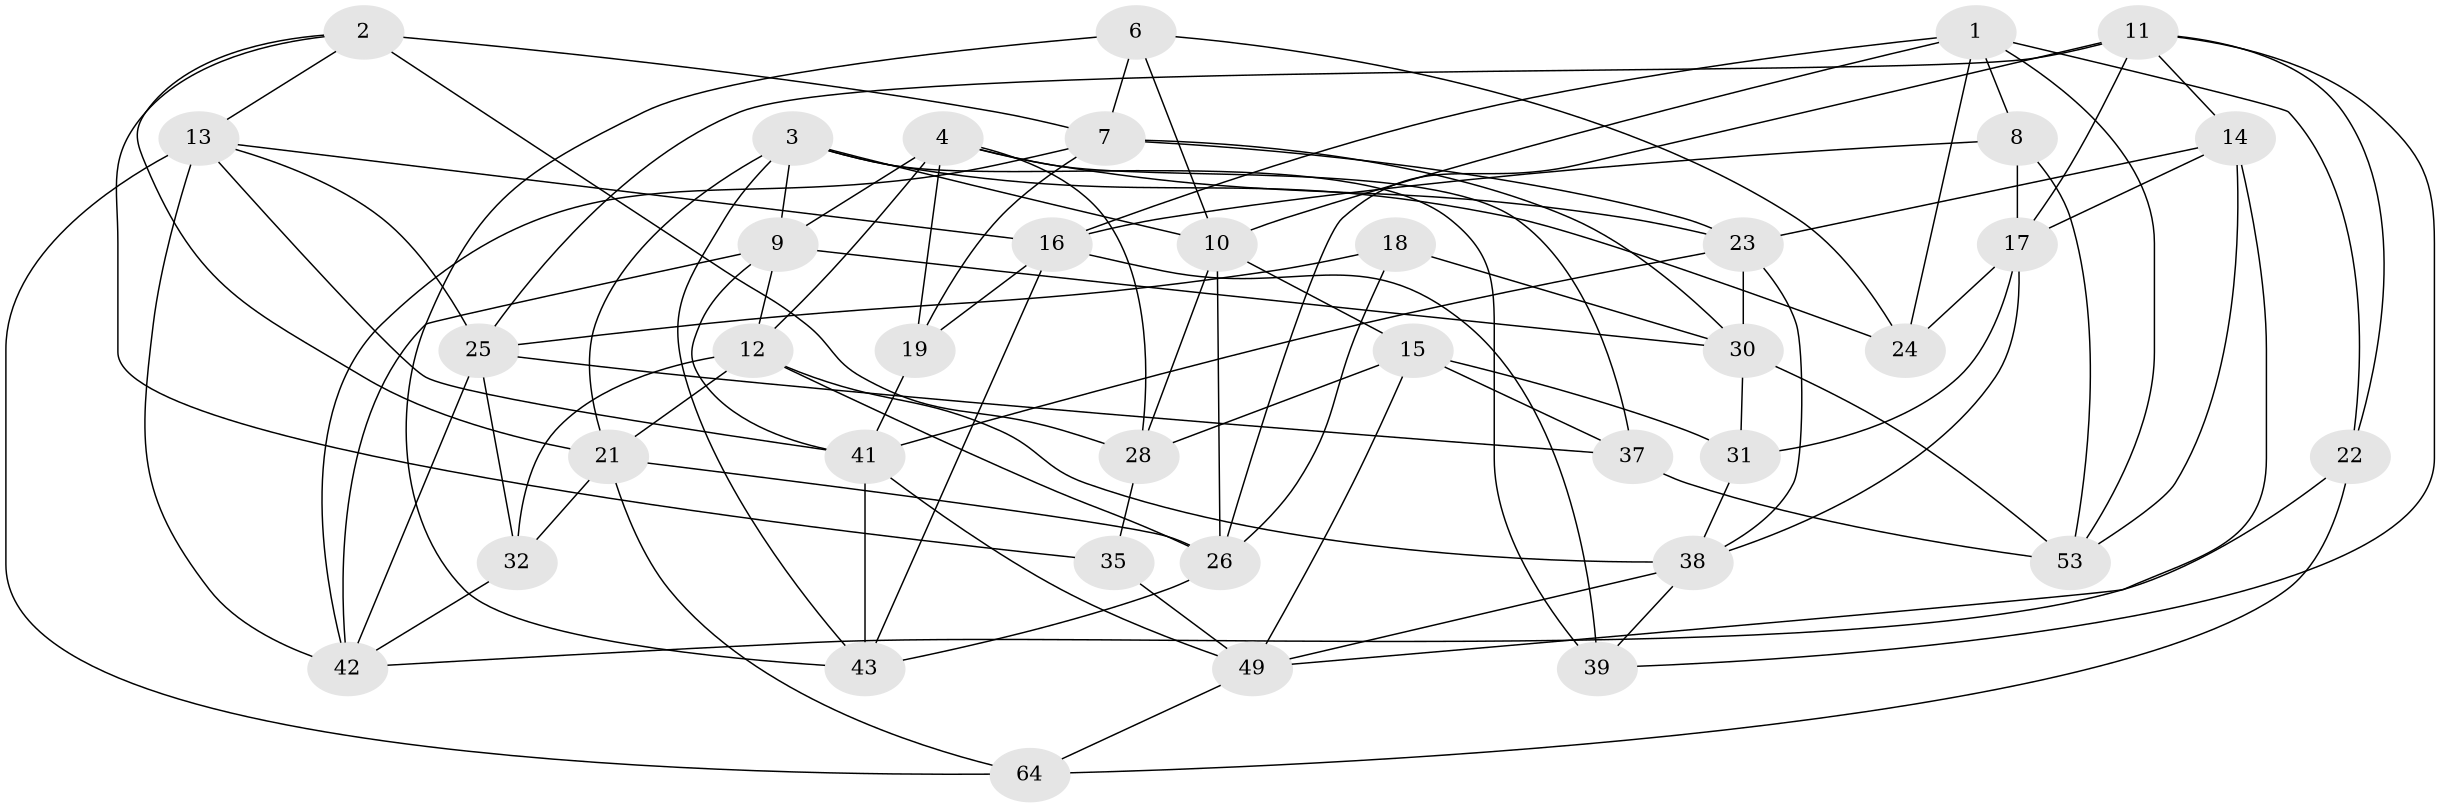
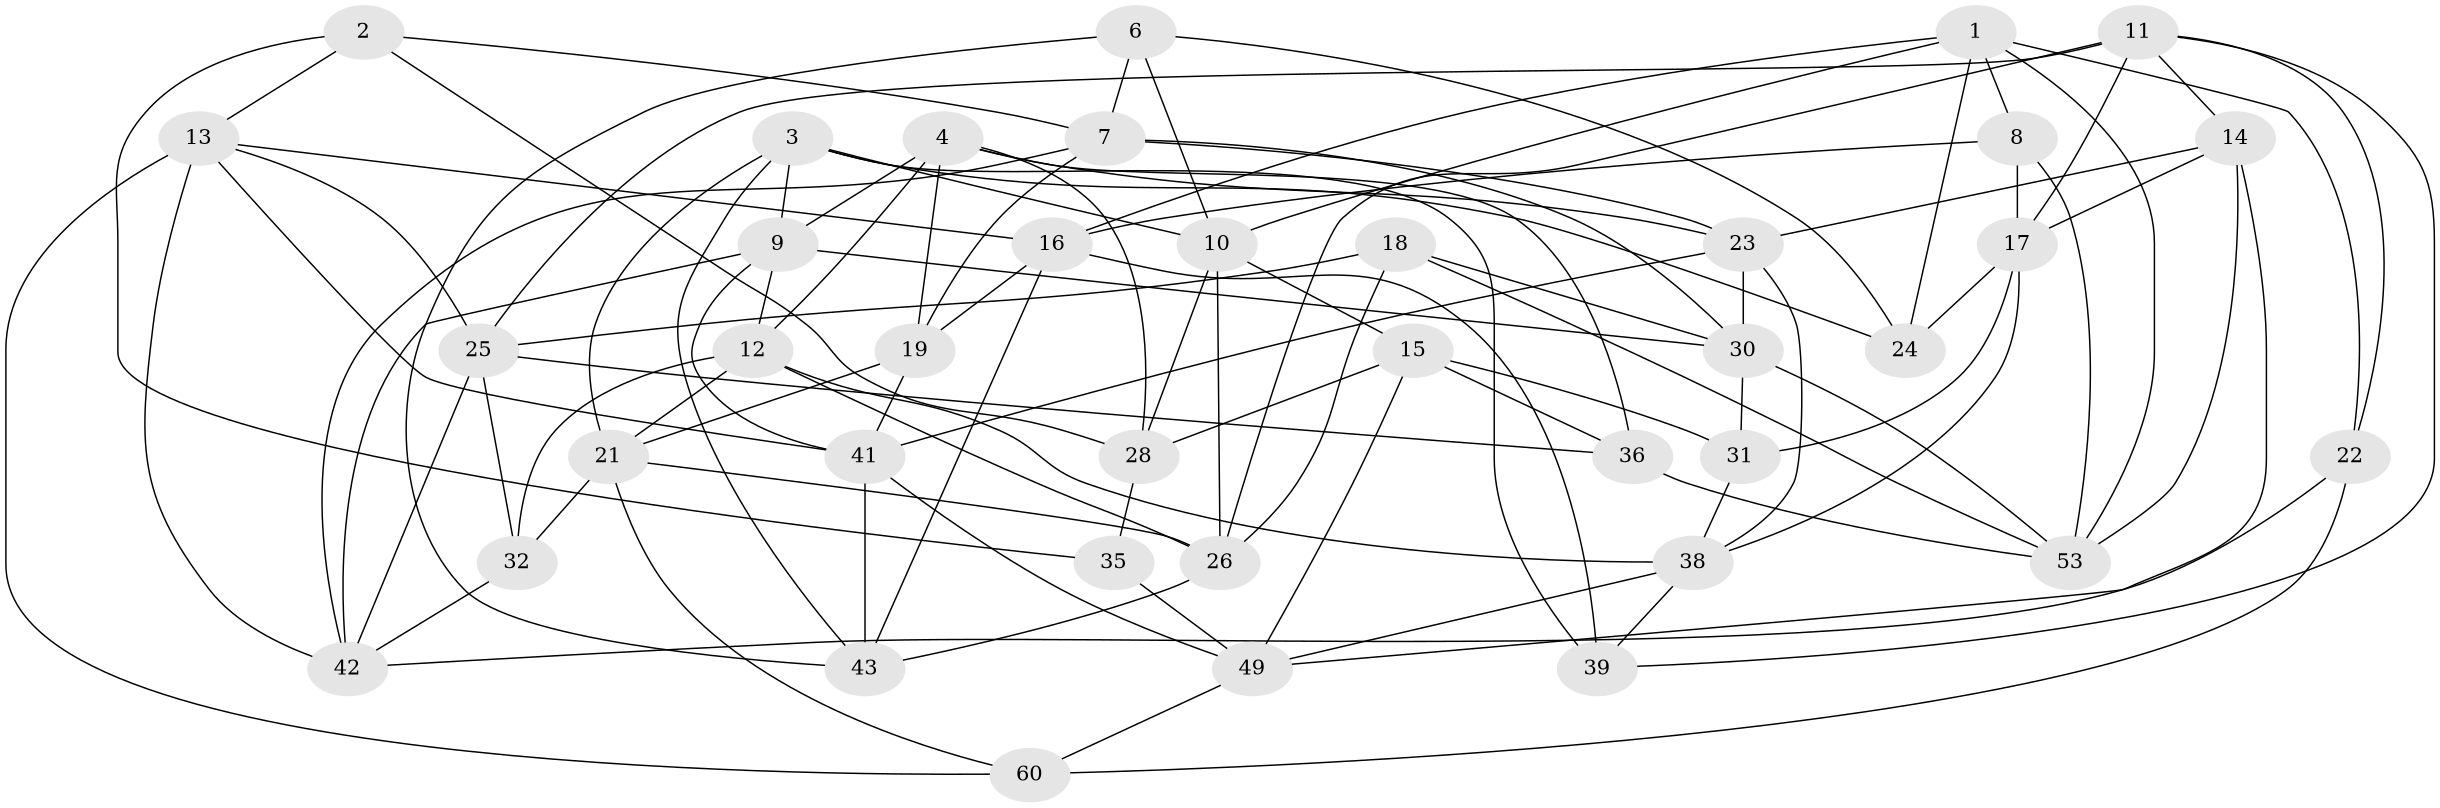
(219, 280) -> (762, 404)
none -> (1719, 394)
(1633, 457) -> (1633, 457)
(1030, 775) -> (1030, 775)
